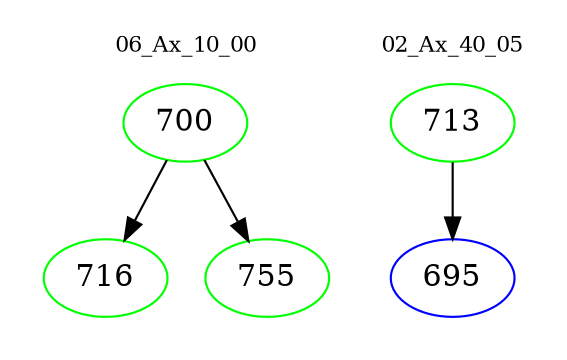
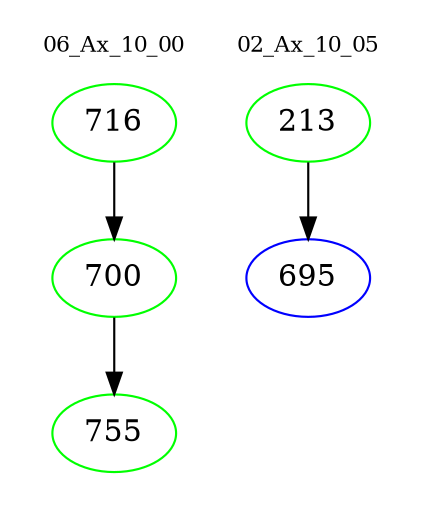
(453, 46) -> (308, 46)
(453, 123) -> (308, 123)
(151, 190) -> (114, 190)
